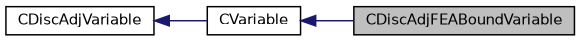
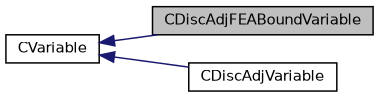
(188, 21) -> (151, 62)
